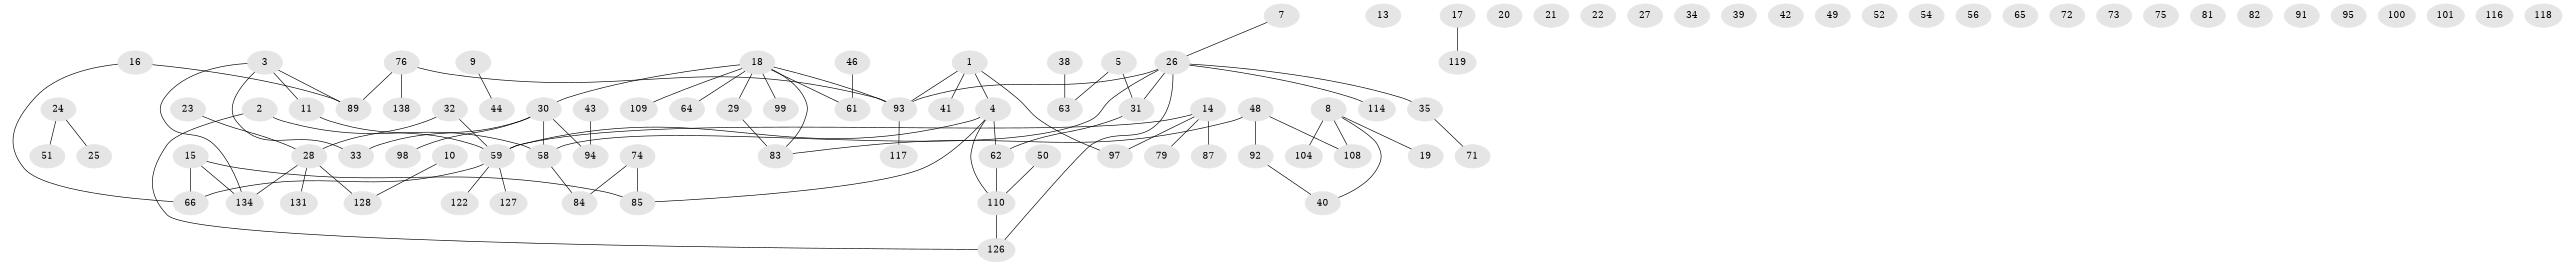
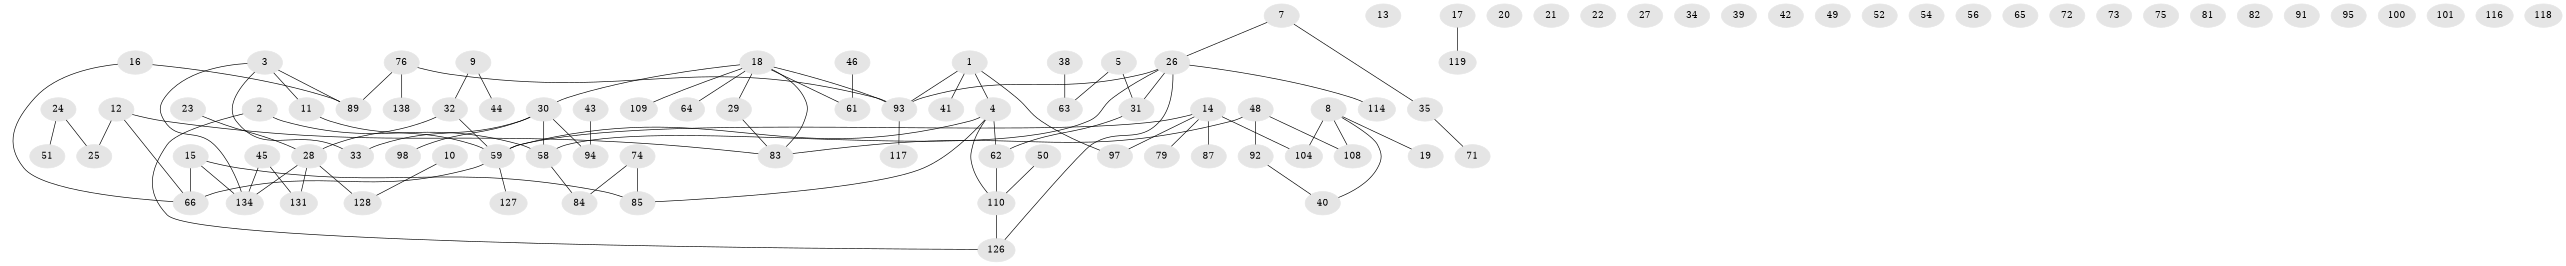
(1302, 76) -> (1353, 63)
none -> (462, 86)
none -> (116, 109)
(781, 109) -> none
none -> (1251, 130)
none -> (262, 156)
(460, 203) -> none
